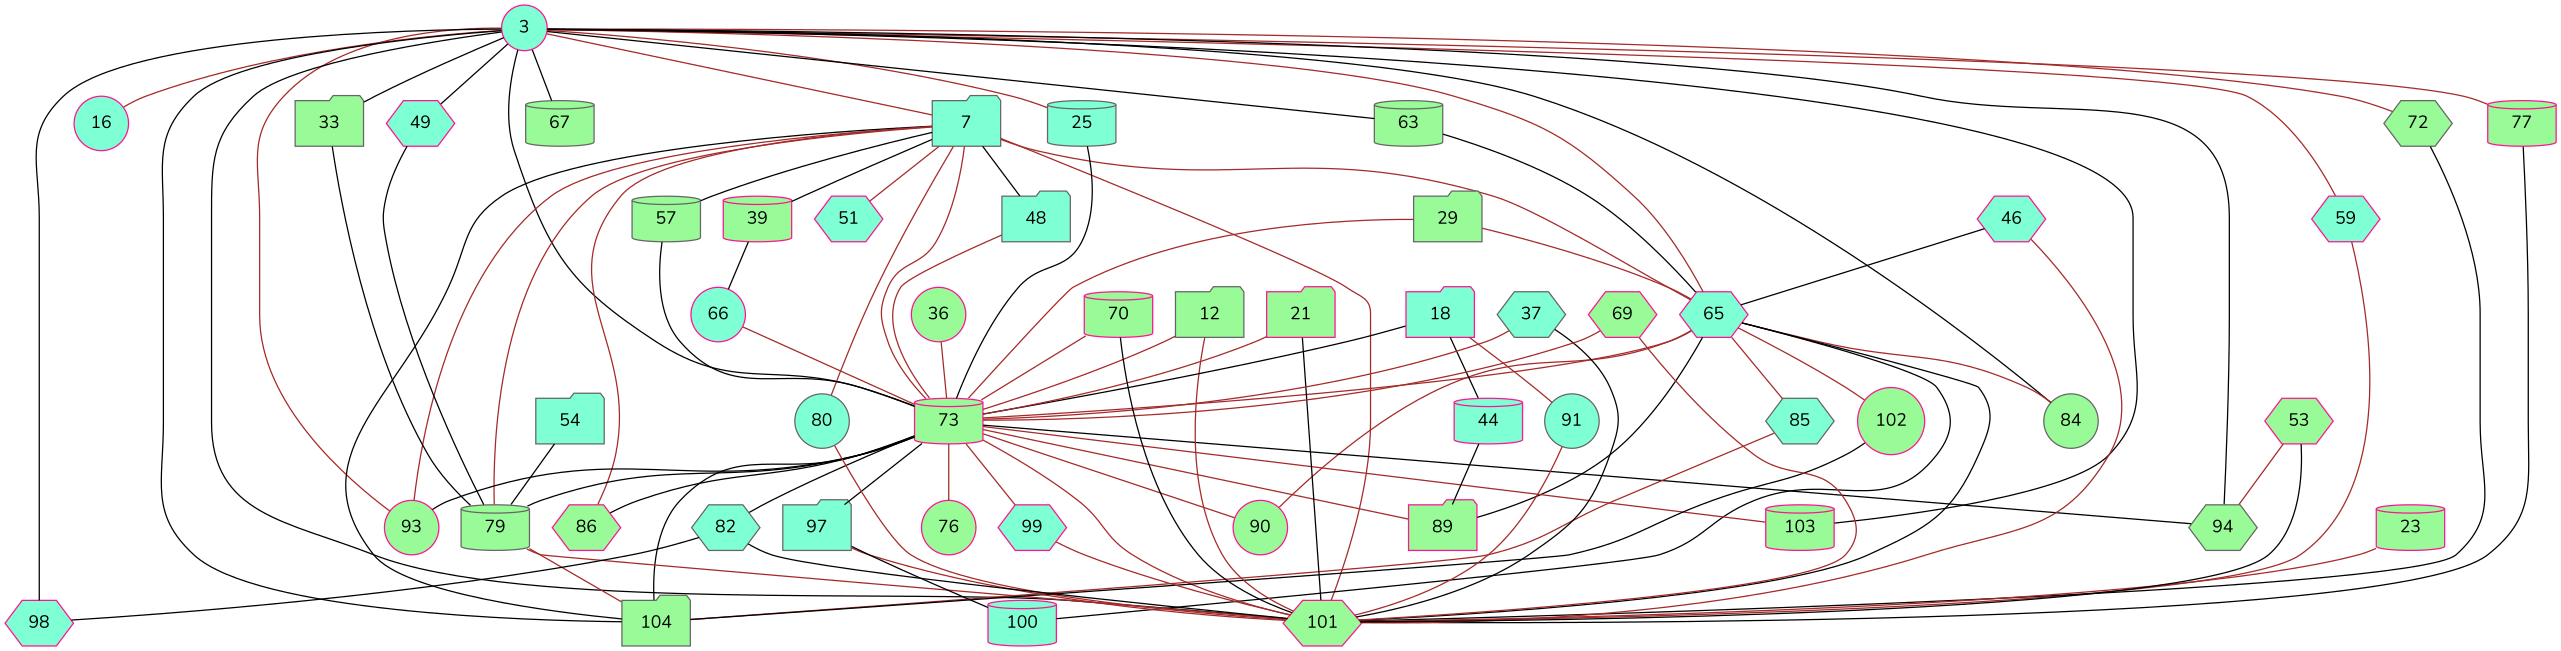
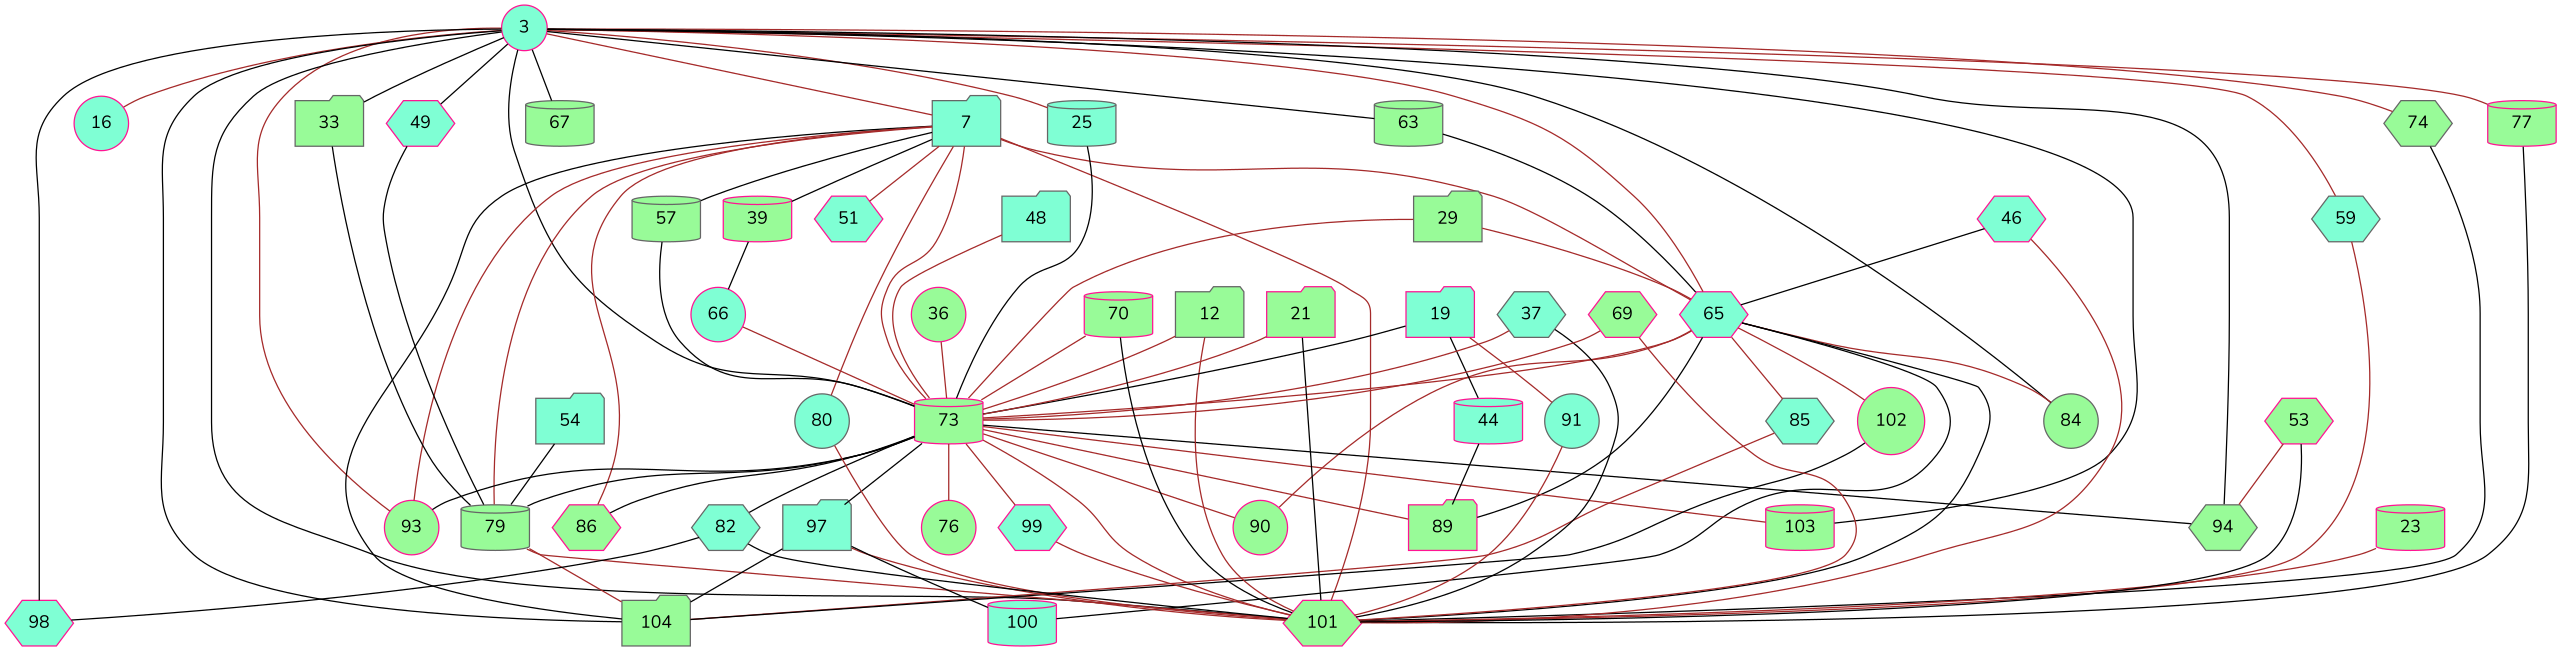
(2418, 123) -> (2418, 123)
(1001, 171) -> none
(2346, 219) -> (2346, 219)
(1440, 315) -> (1440, 315)
(687, 494) -> (730, 579)
